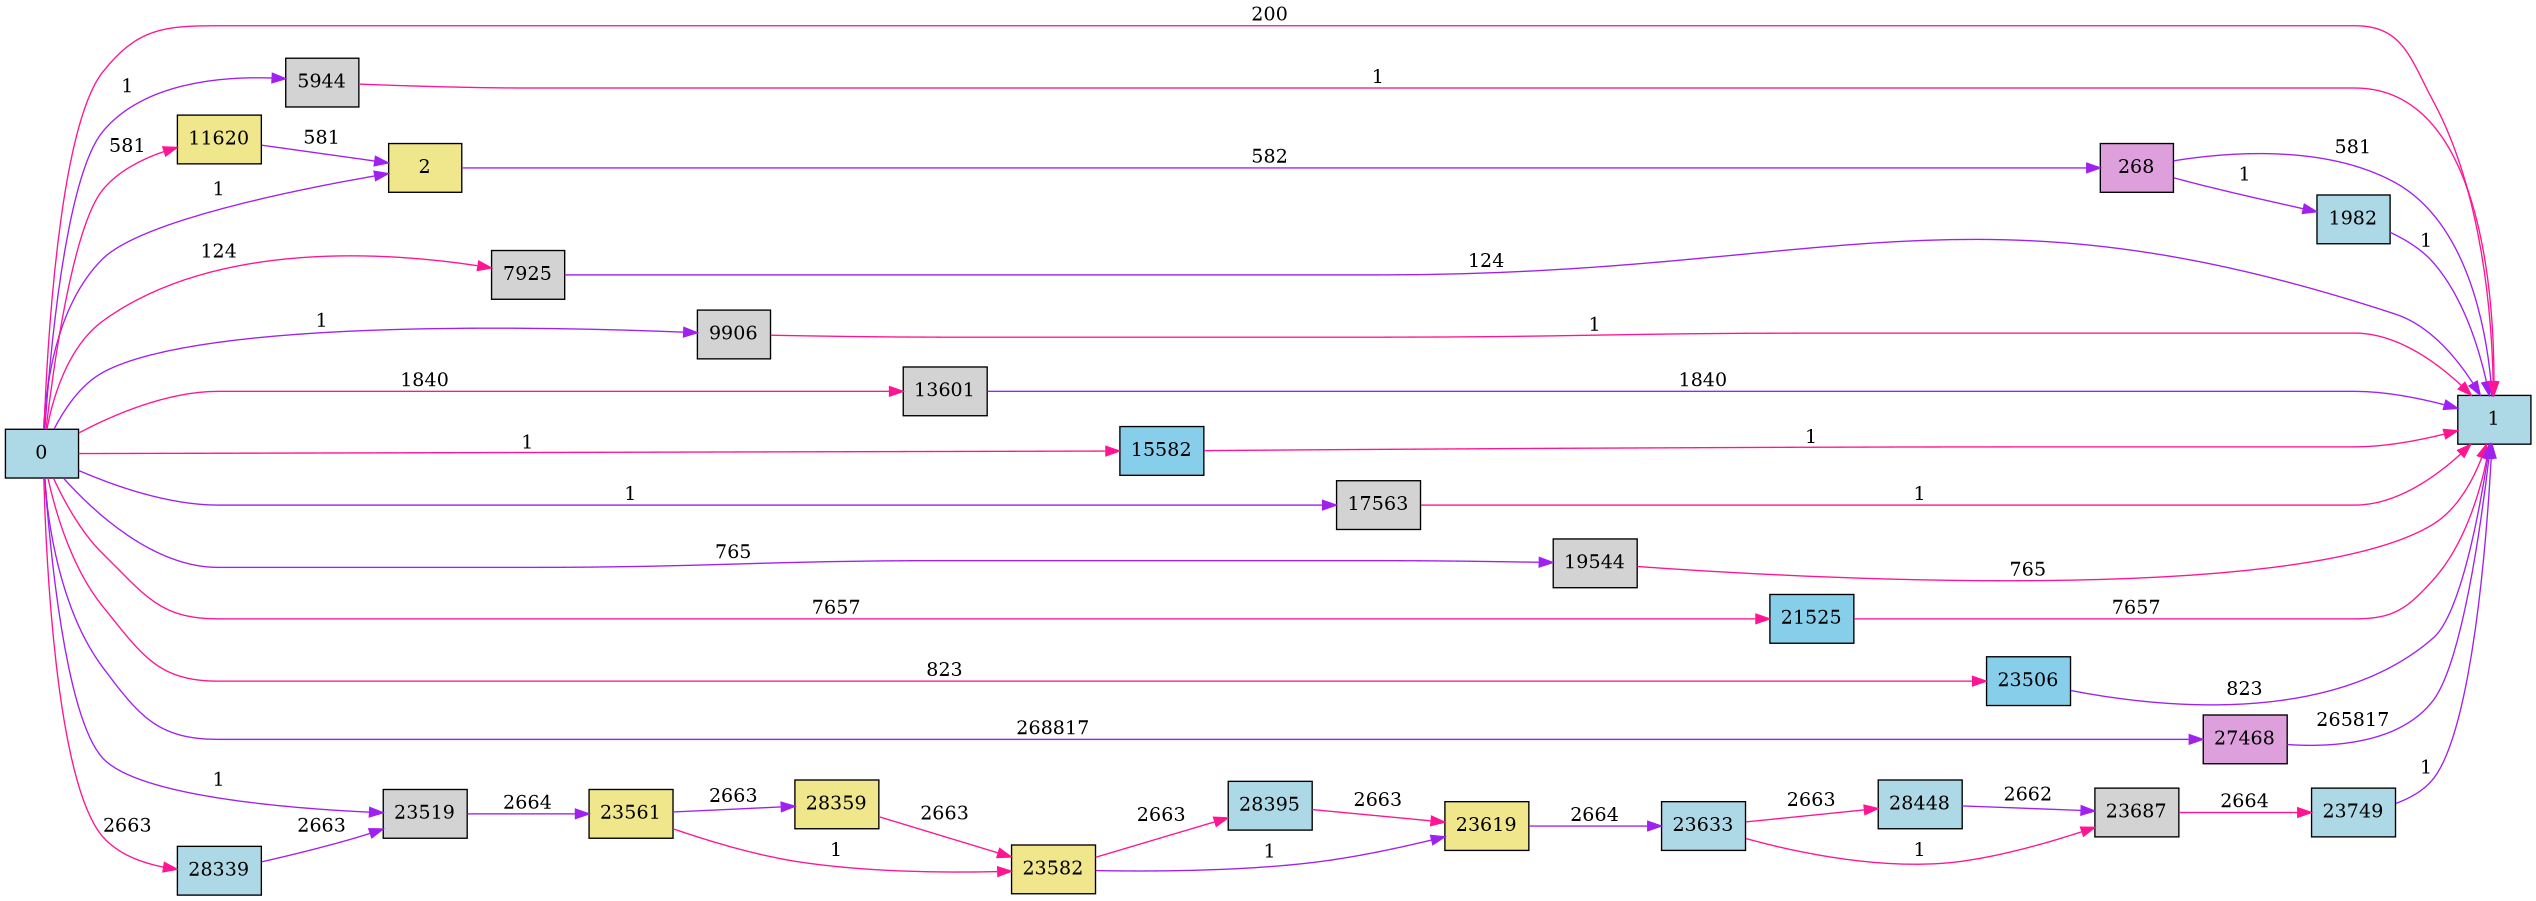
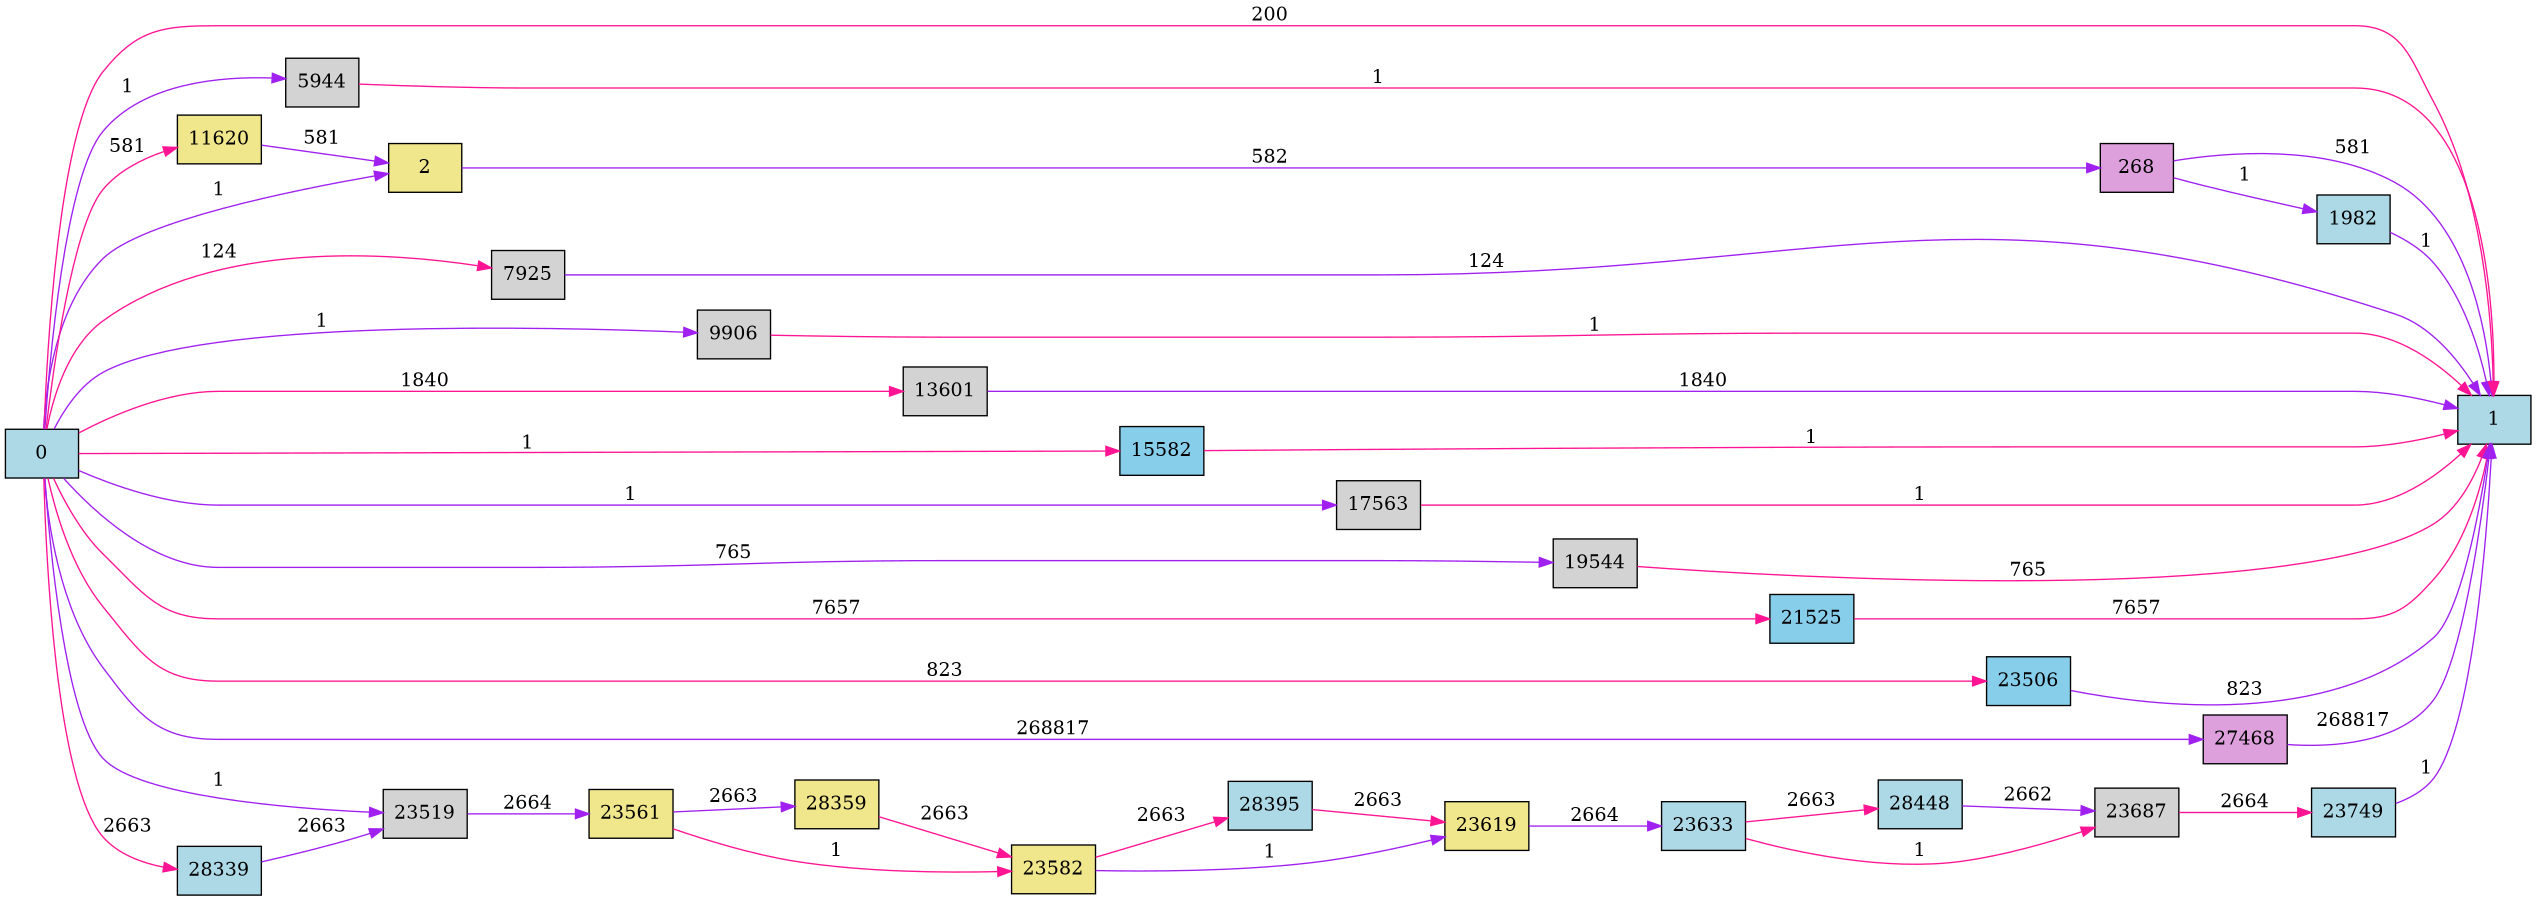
(2354, 721) -> (2354, 721)
